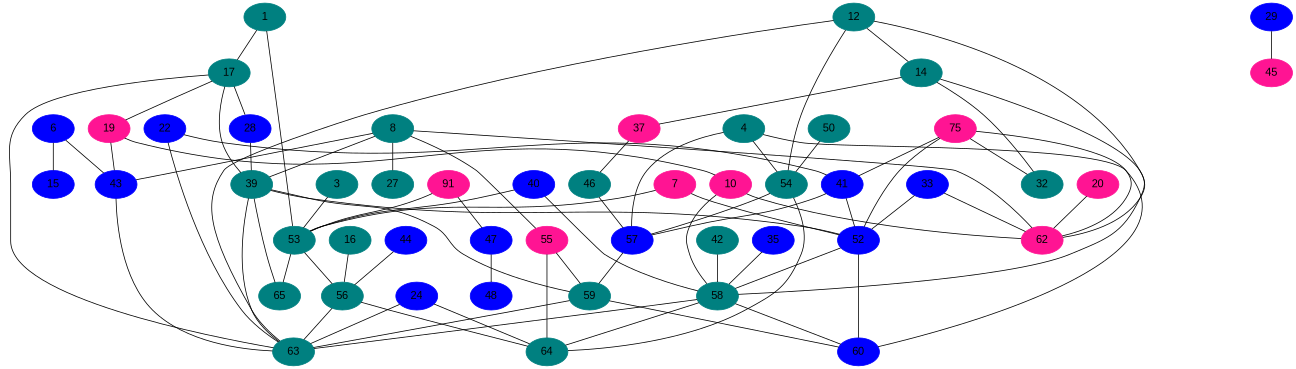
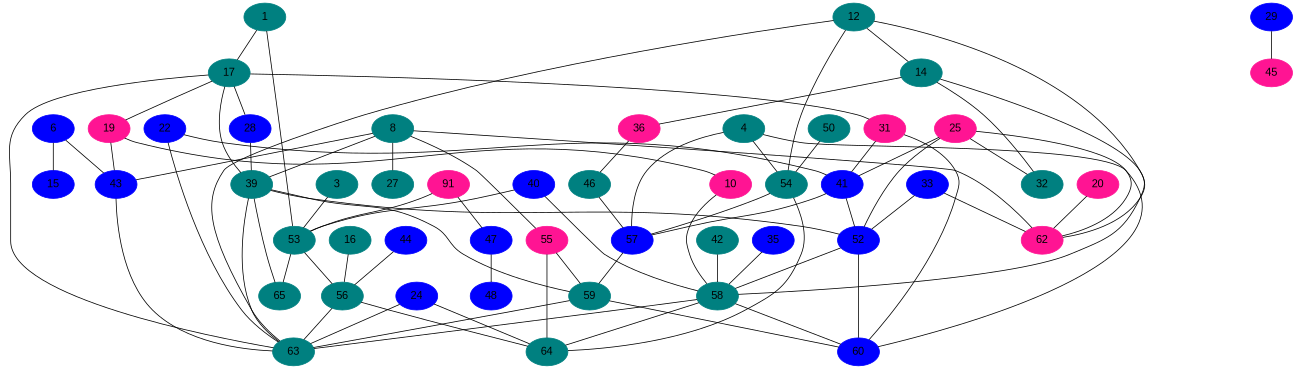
(639, 129) -> (639, 129)
none -> (885, 129)
(955, 129) -> (955, 129)
(675, 184) -> none
(889, 226) -> none
